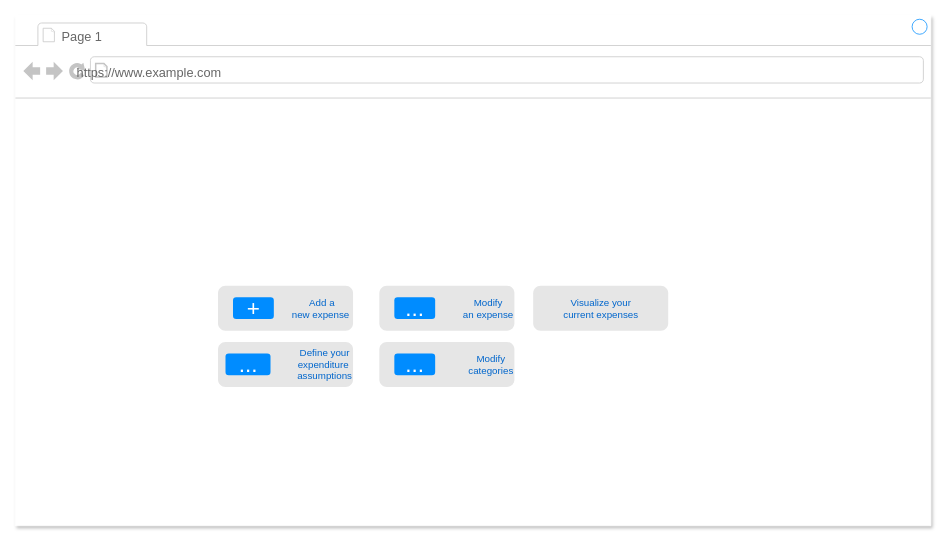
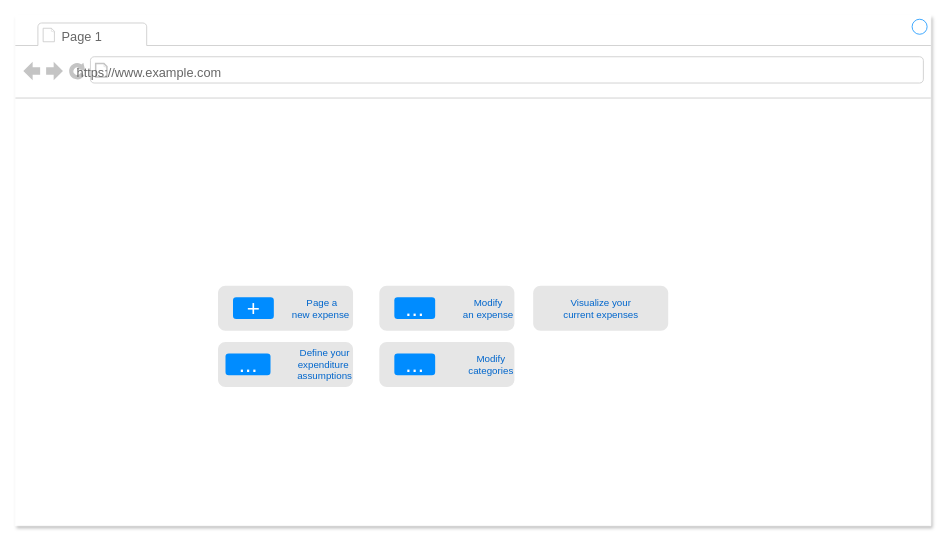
(323, 308) -> (323, 308)
